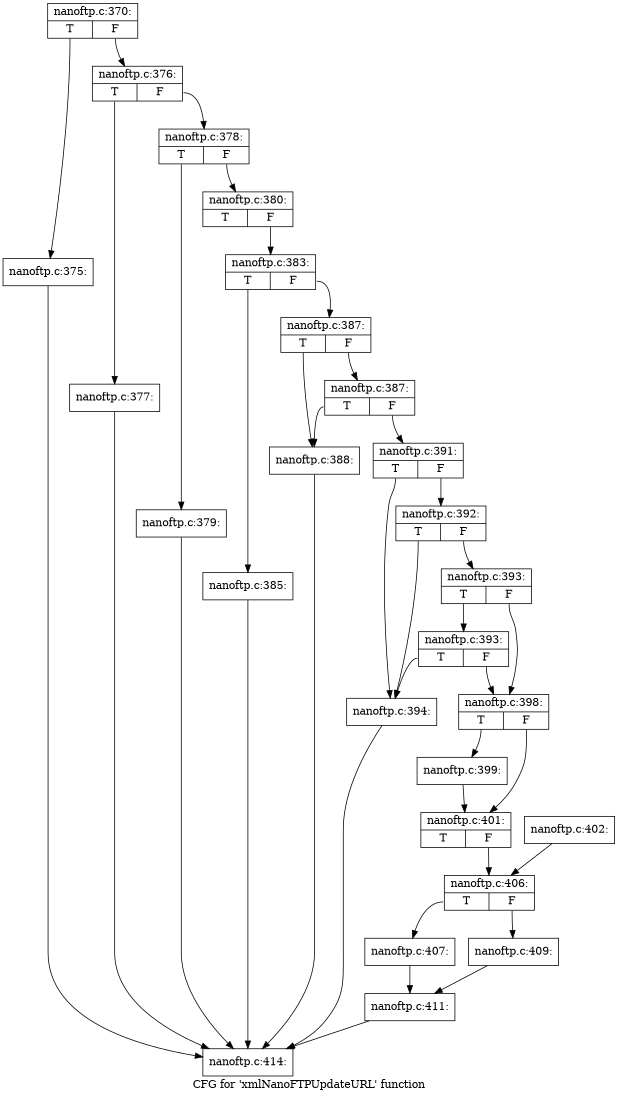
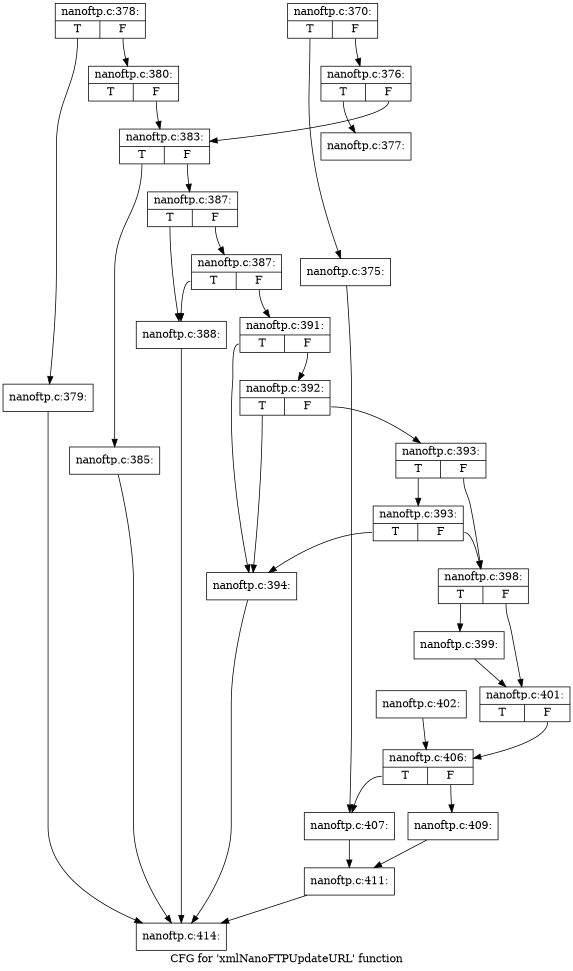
(198, 103) -> (301, 129)
(48, 716) -> (352, 545)
(115, 750) -> none
